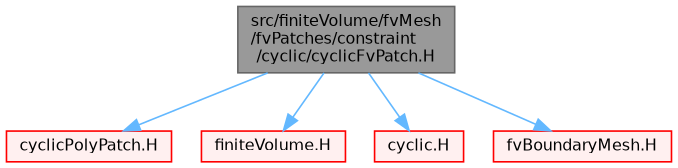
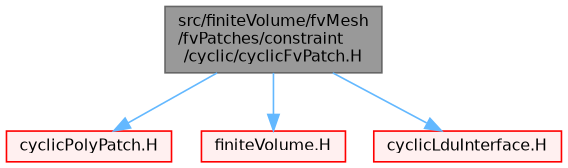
(419, 146) -> (468, 146)
(582, 146) -> none
